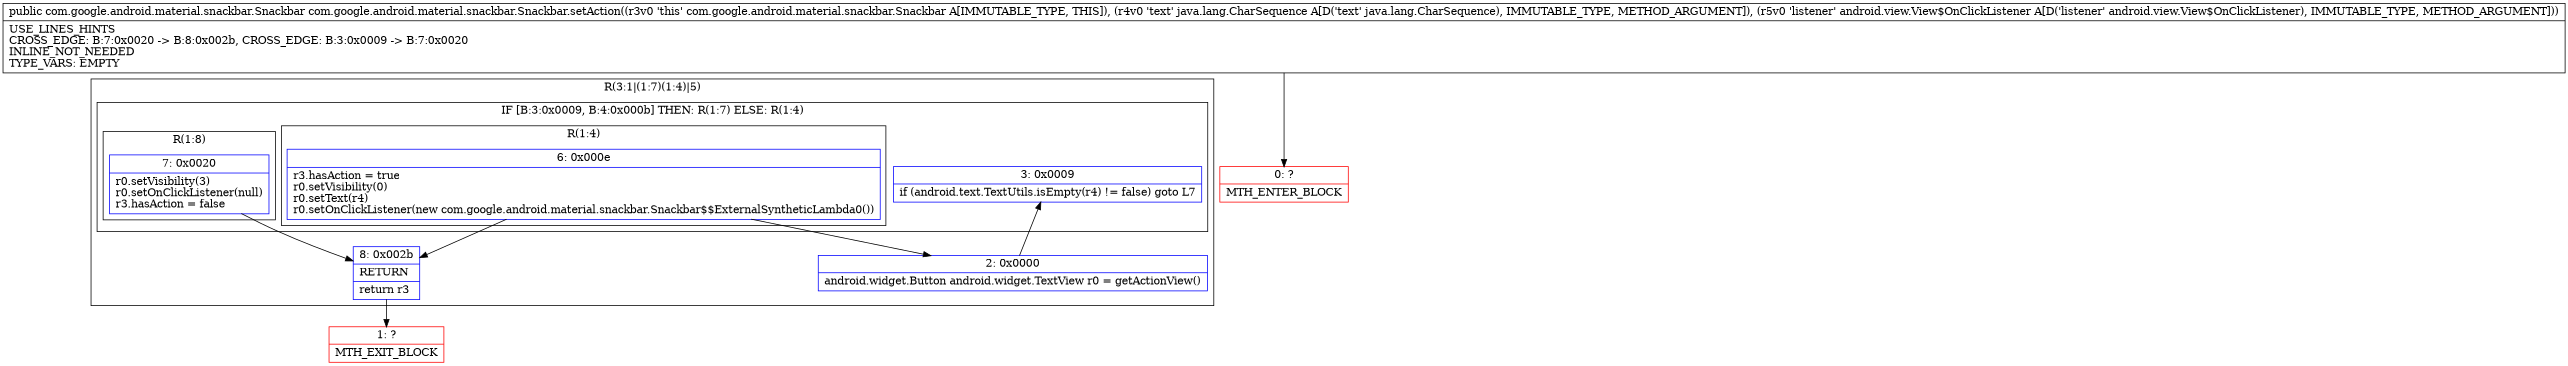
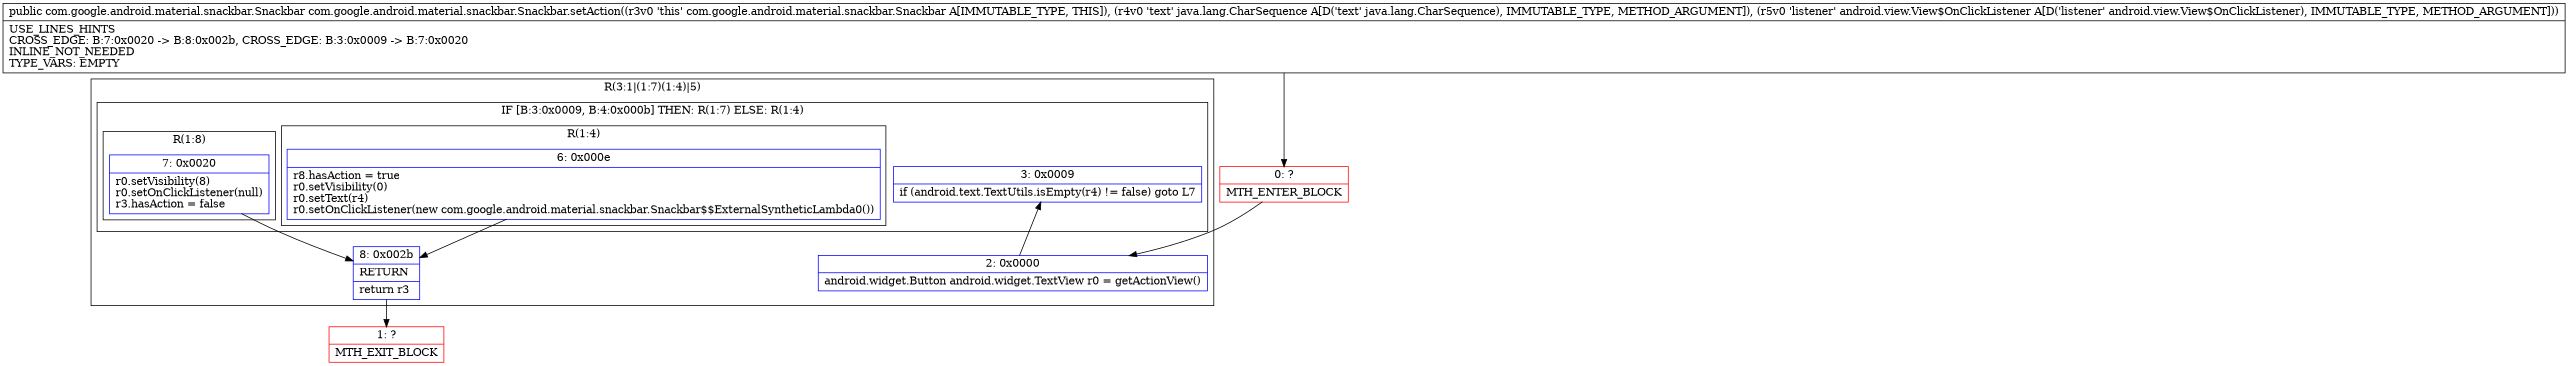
(347, 176) -> (347, 176)
(163, 182) -> (163, 182)
(837, 237) -> (1196, 237)
